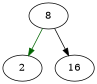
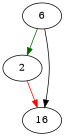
(49, 16) -> (42, 16)
none -> (31, 91)
